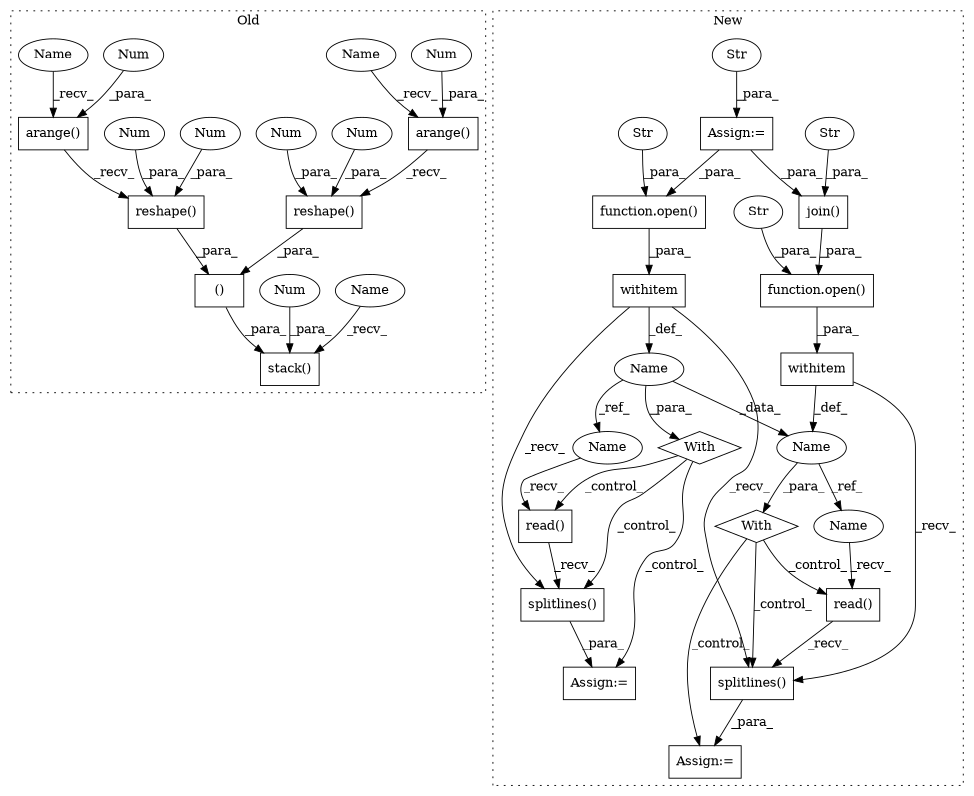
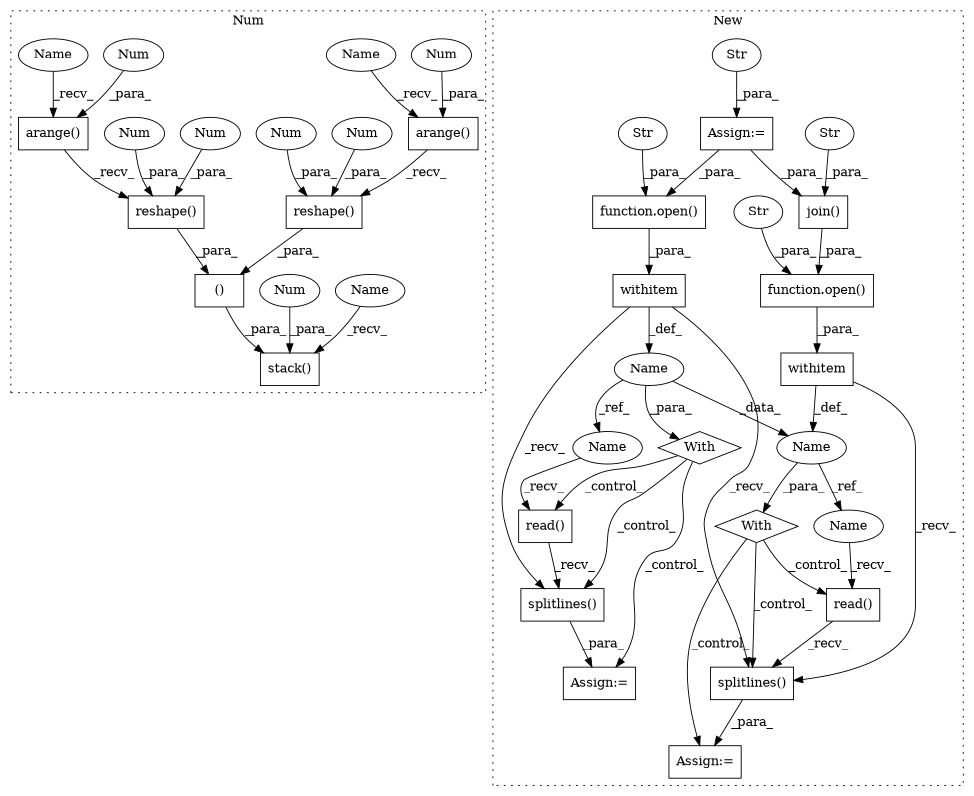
(248, 21) -> (248, 21)
